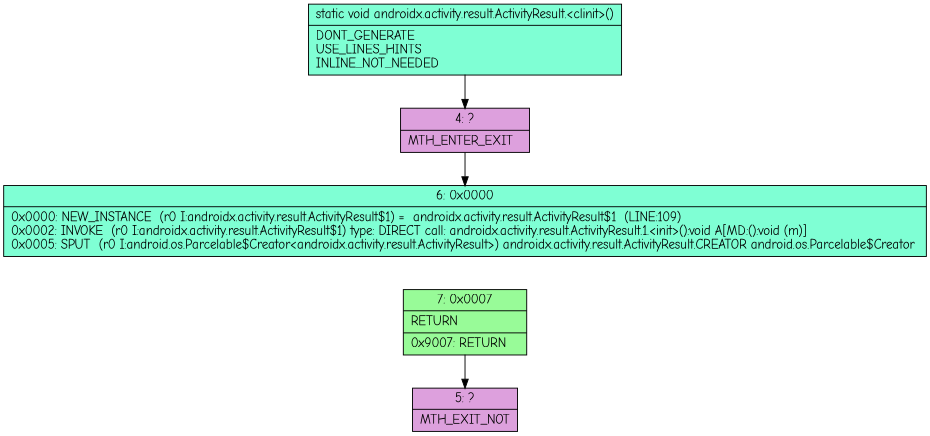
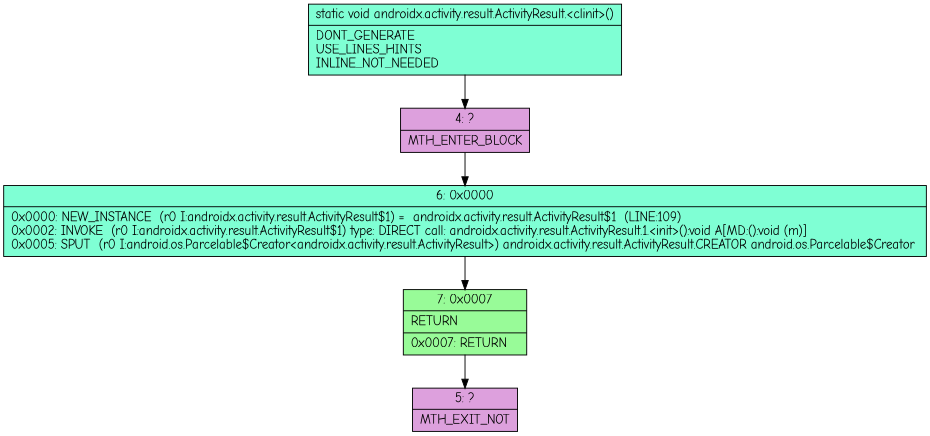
(461, 141) -> (465, 141)
none -> (465, 268)
(465, 343) -> (465, 343)
